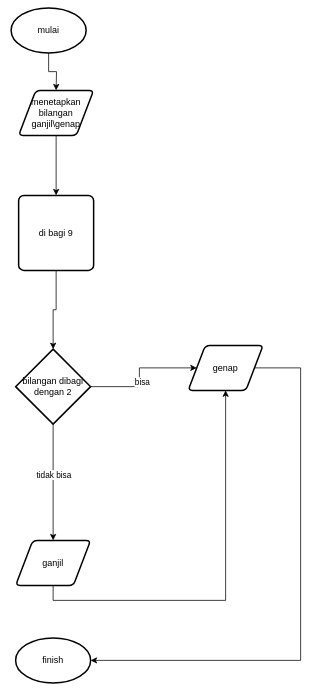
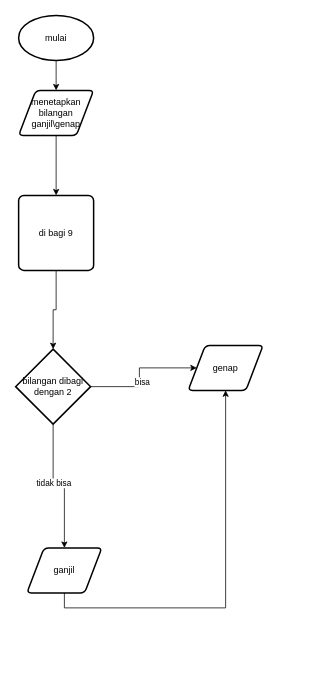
(48, 30) -> (56, 38)
(53, 563) -> (64, 570)
(300, 615) -> none
(53, 660) -> none
